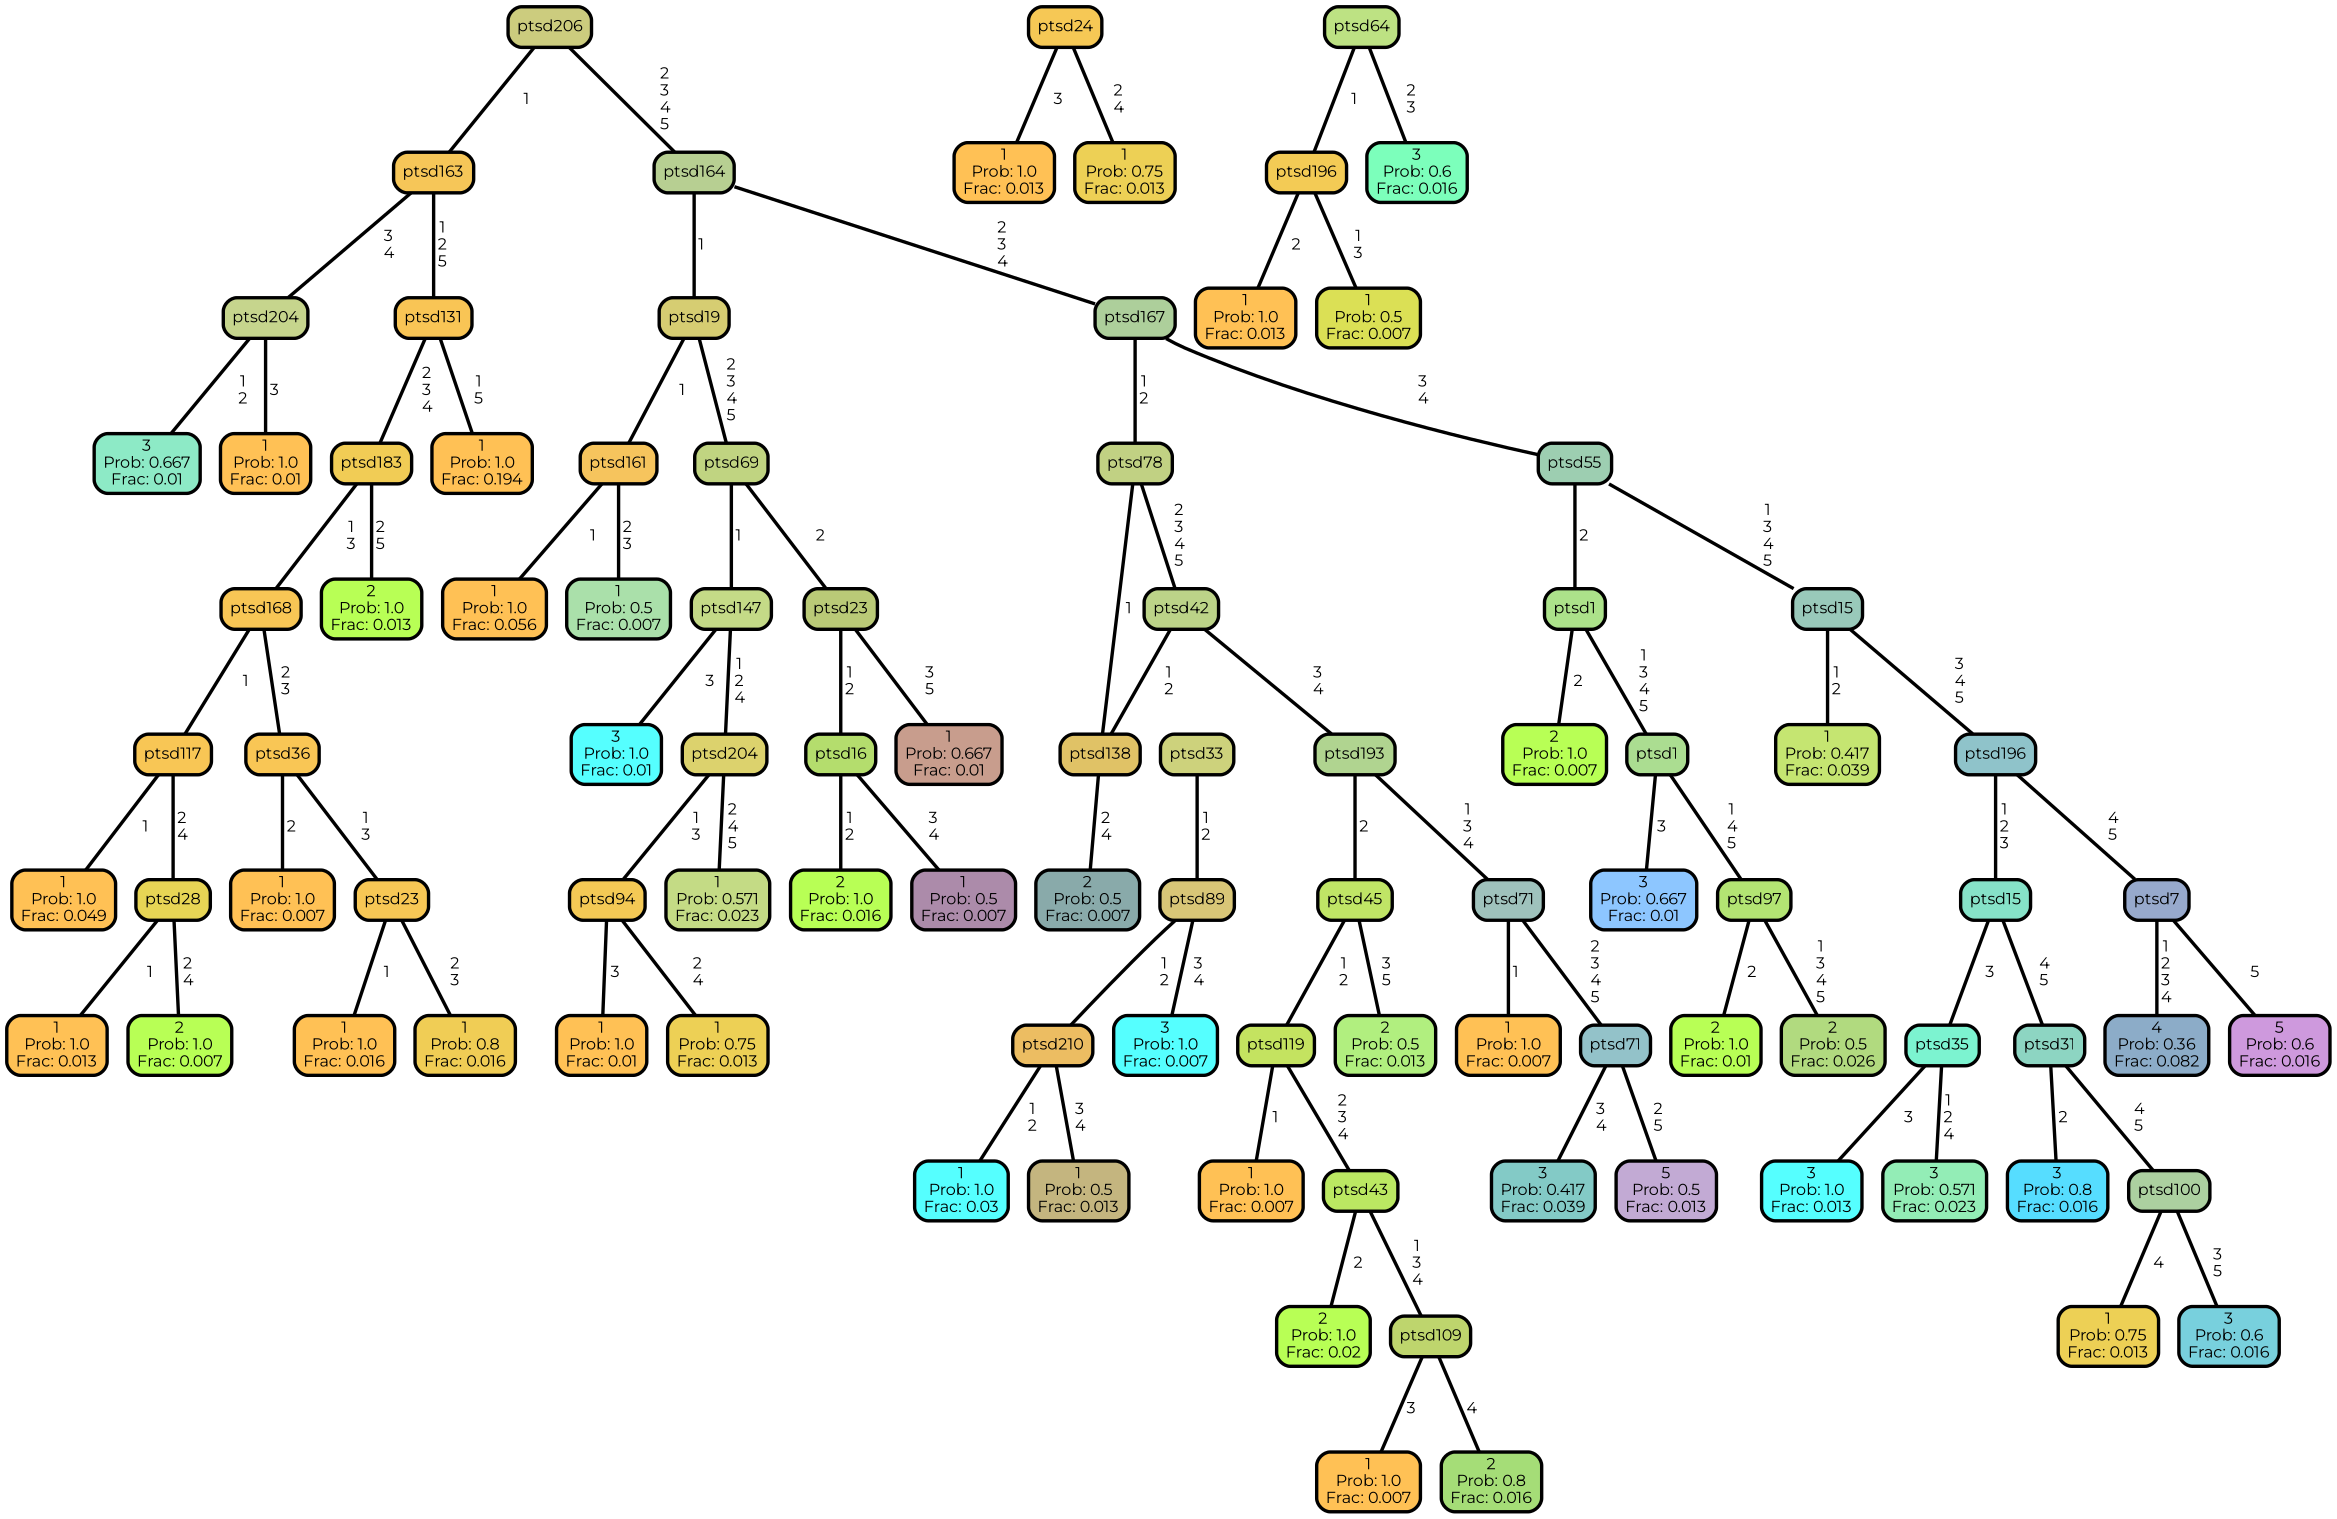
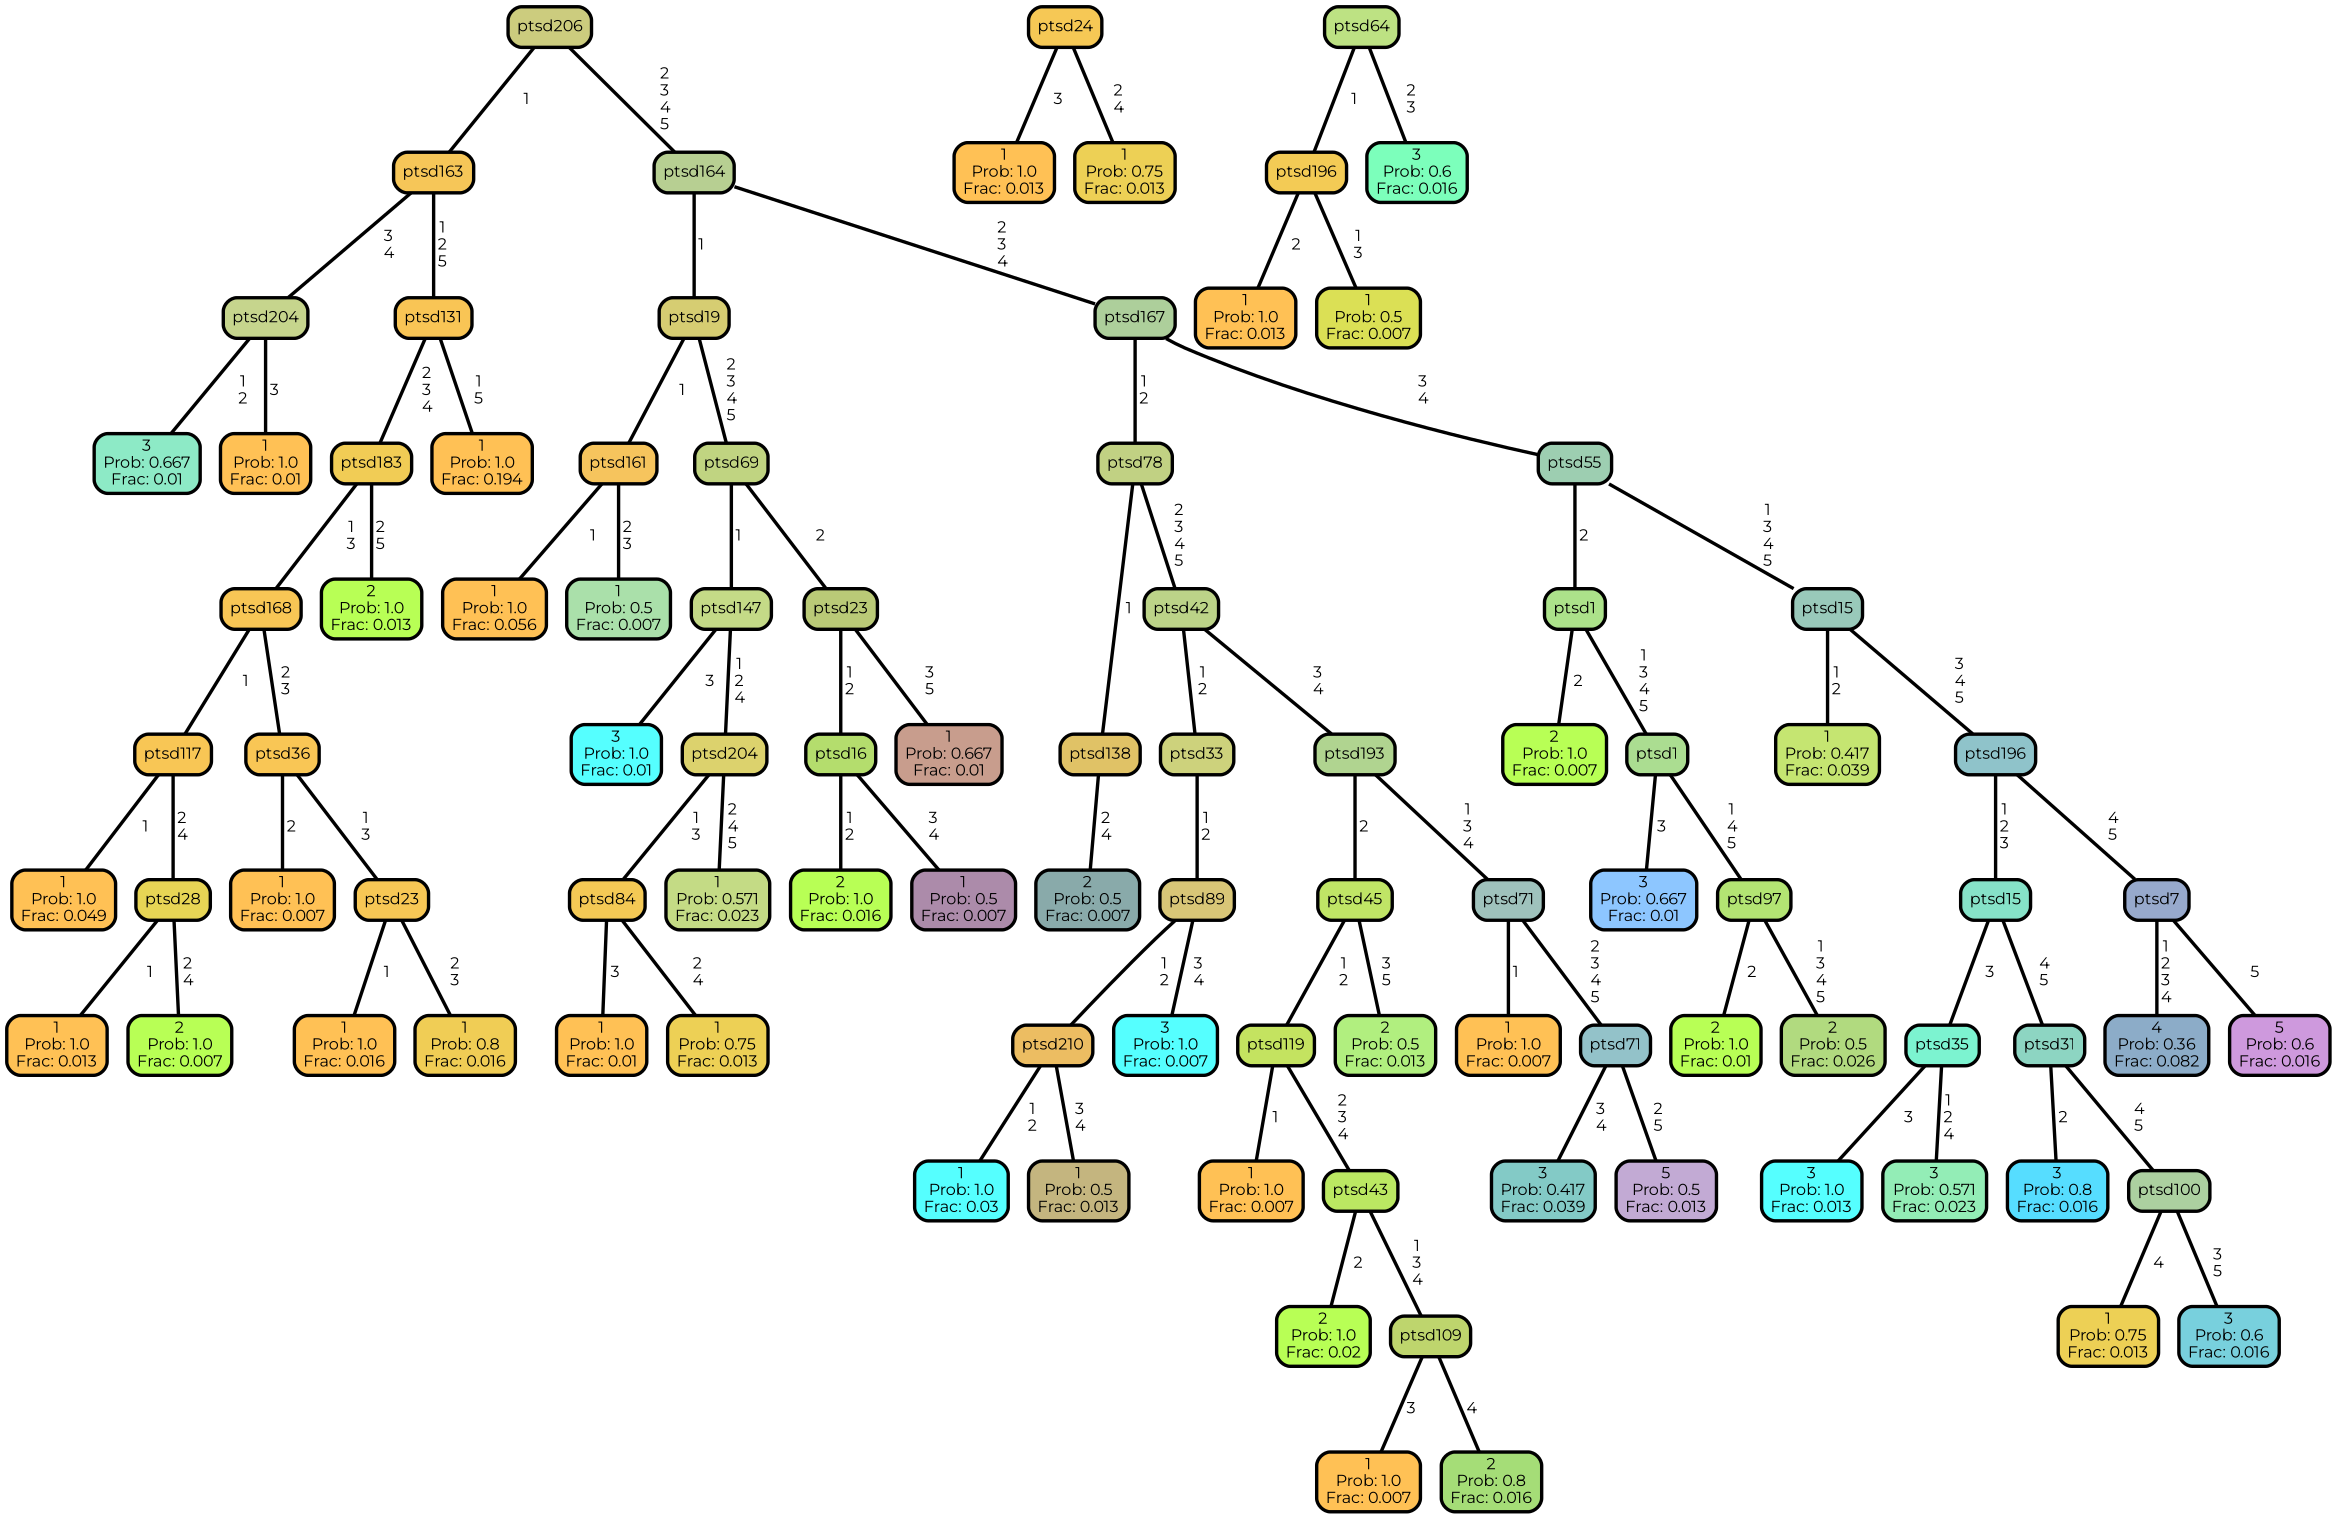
(1141, 682) -> (1189, 682)
(607, 900) -> (607, 900)
